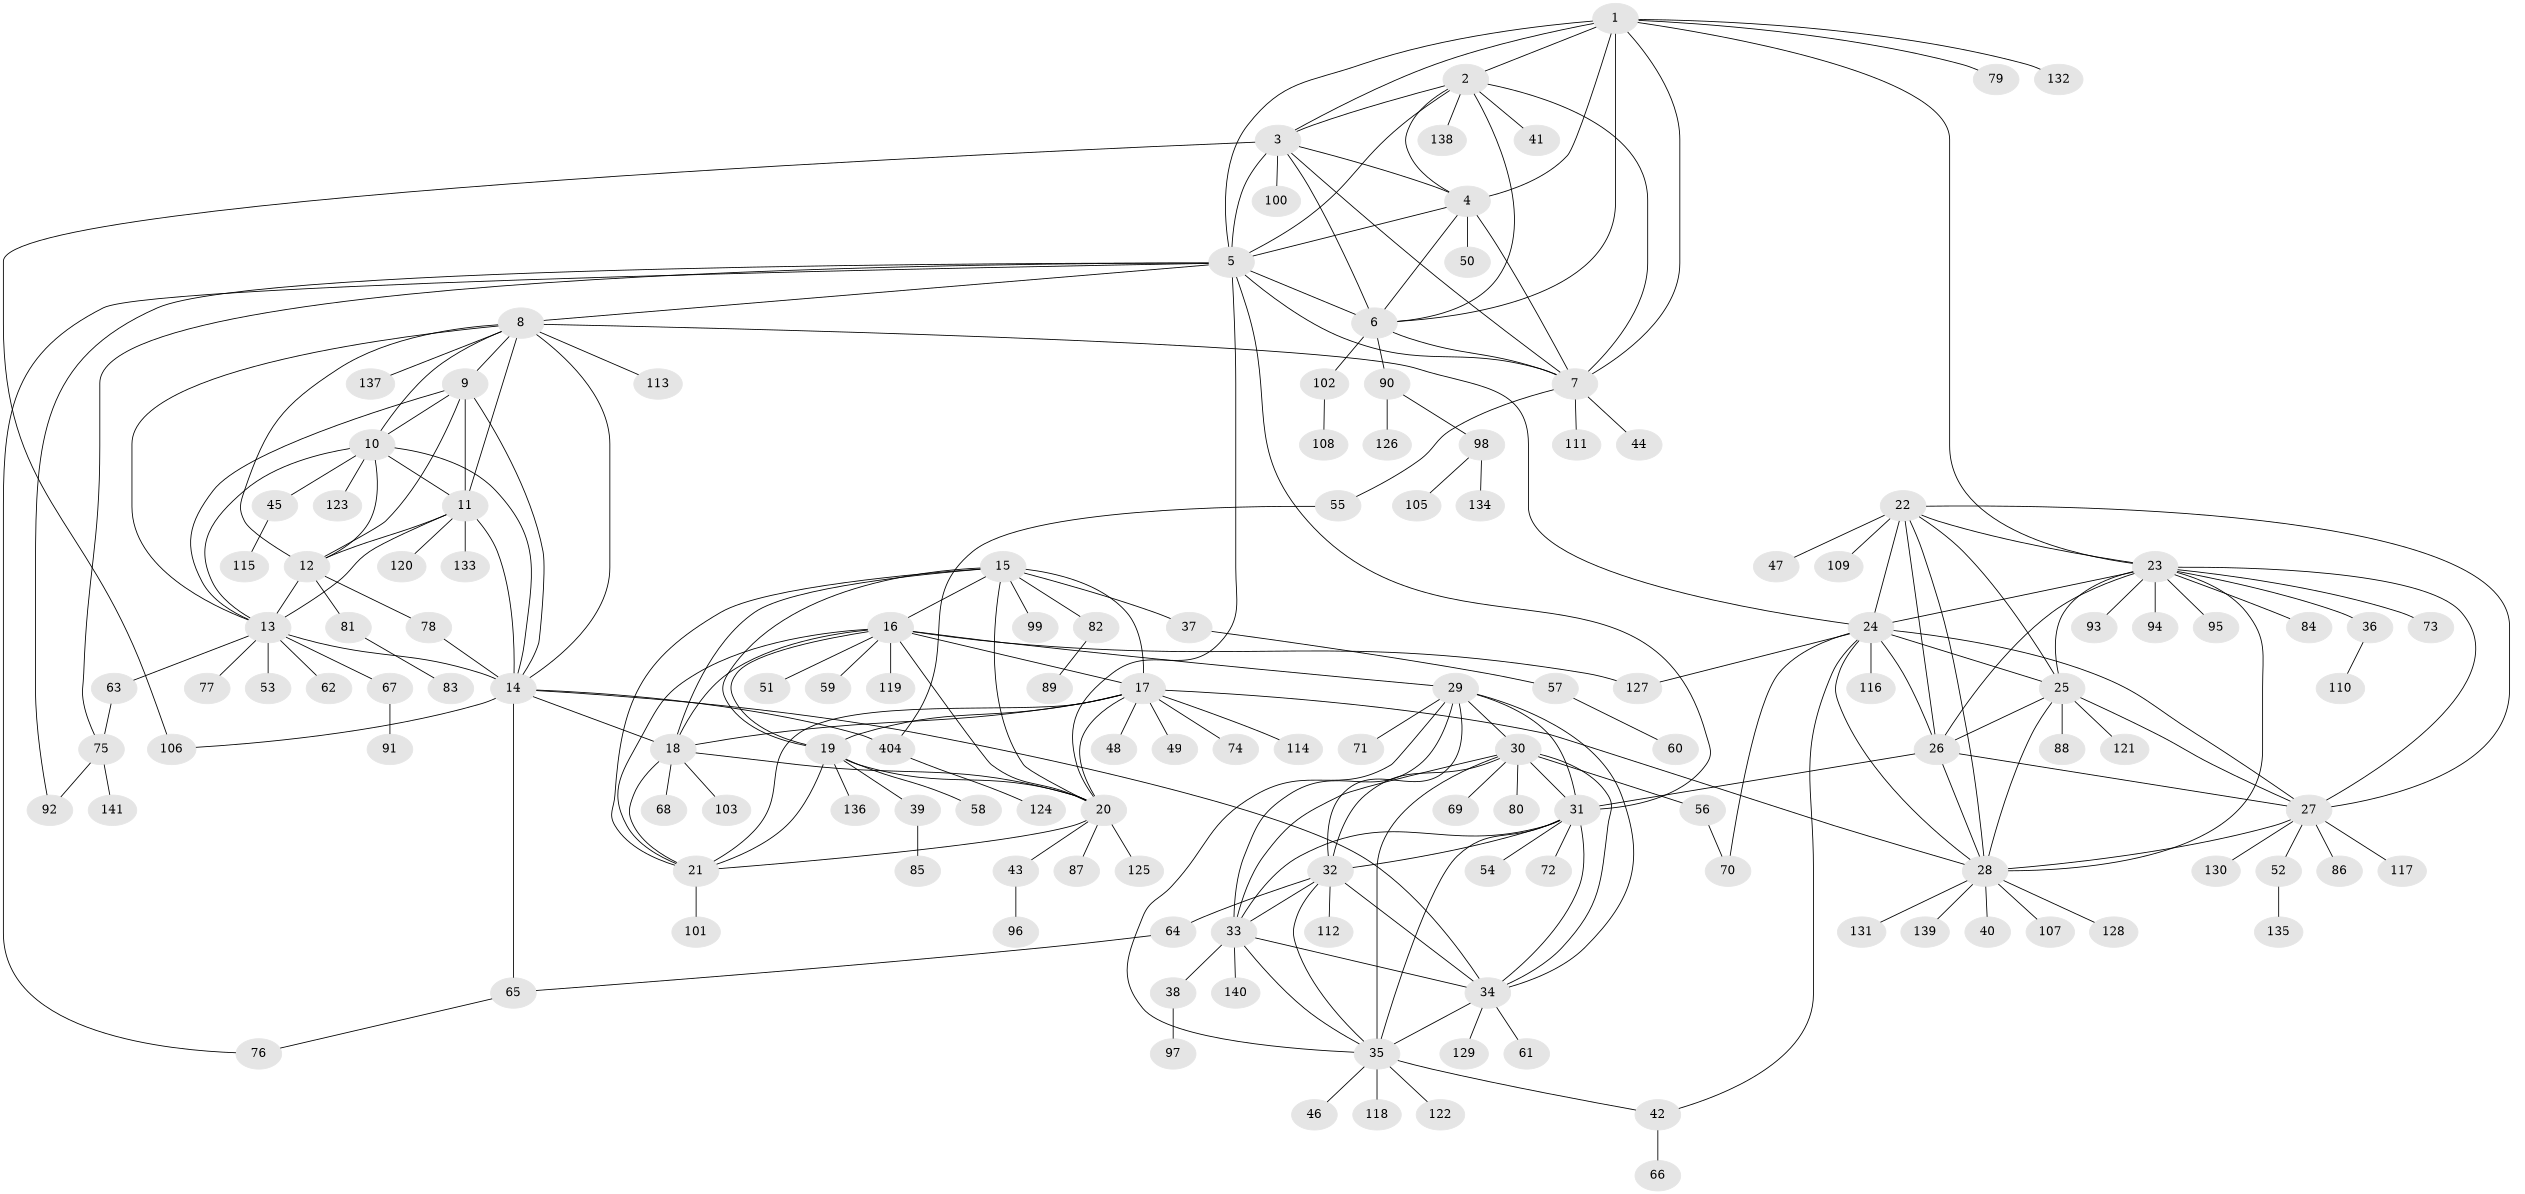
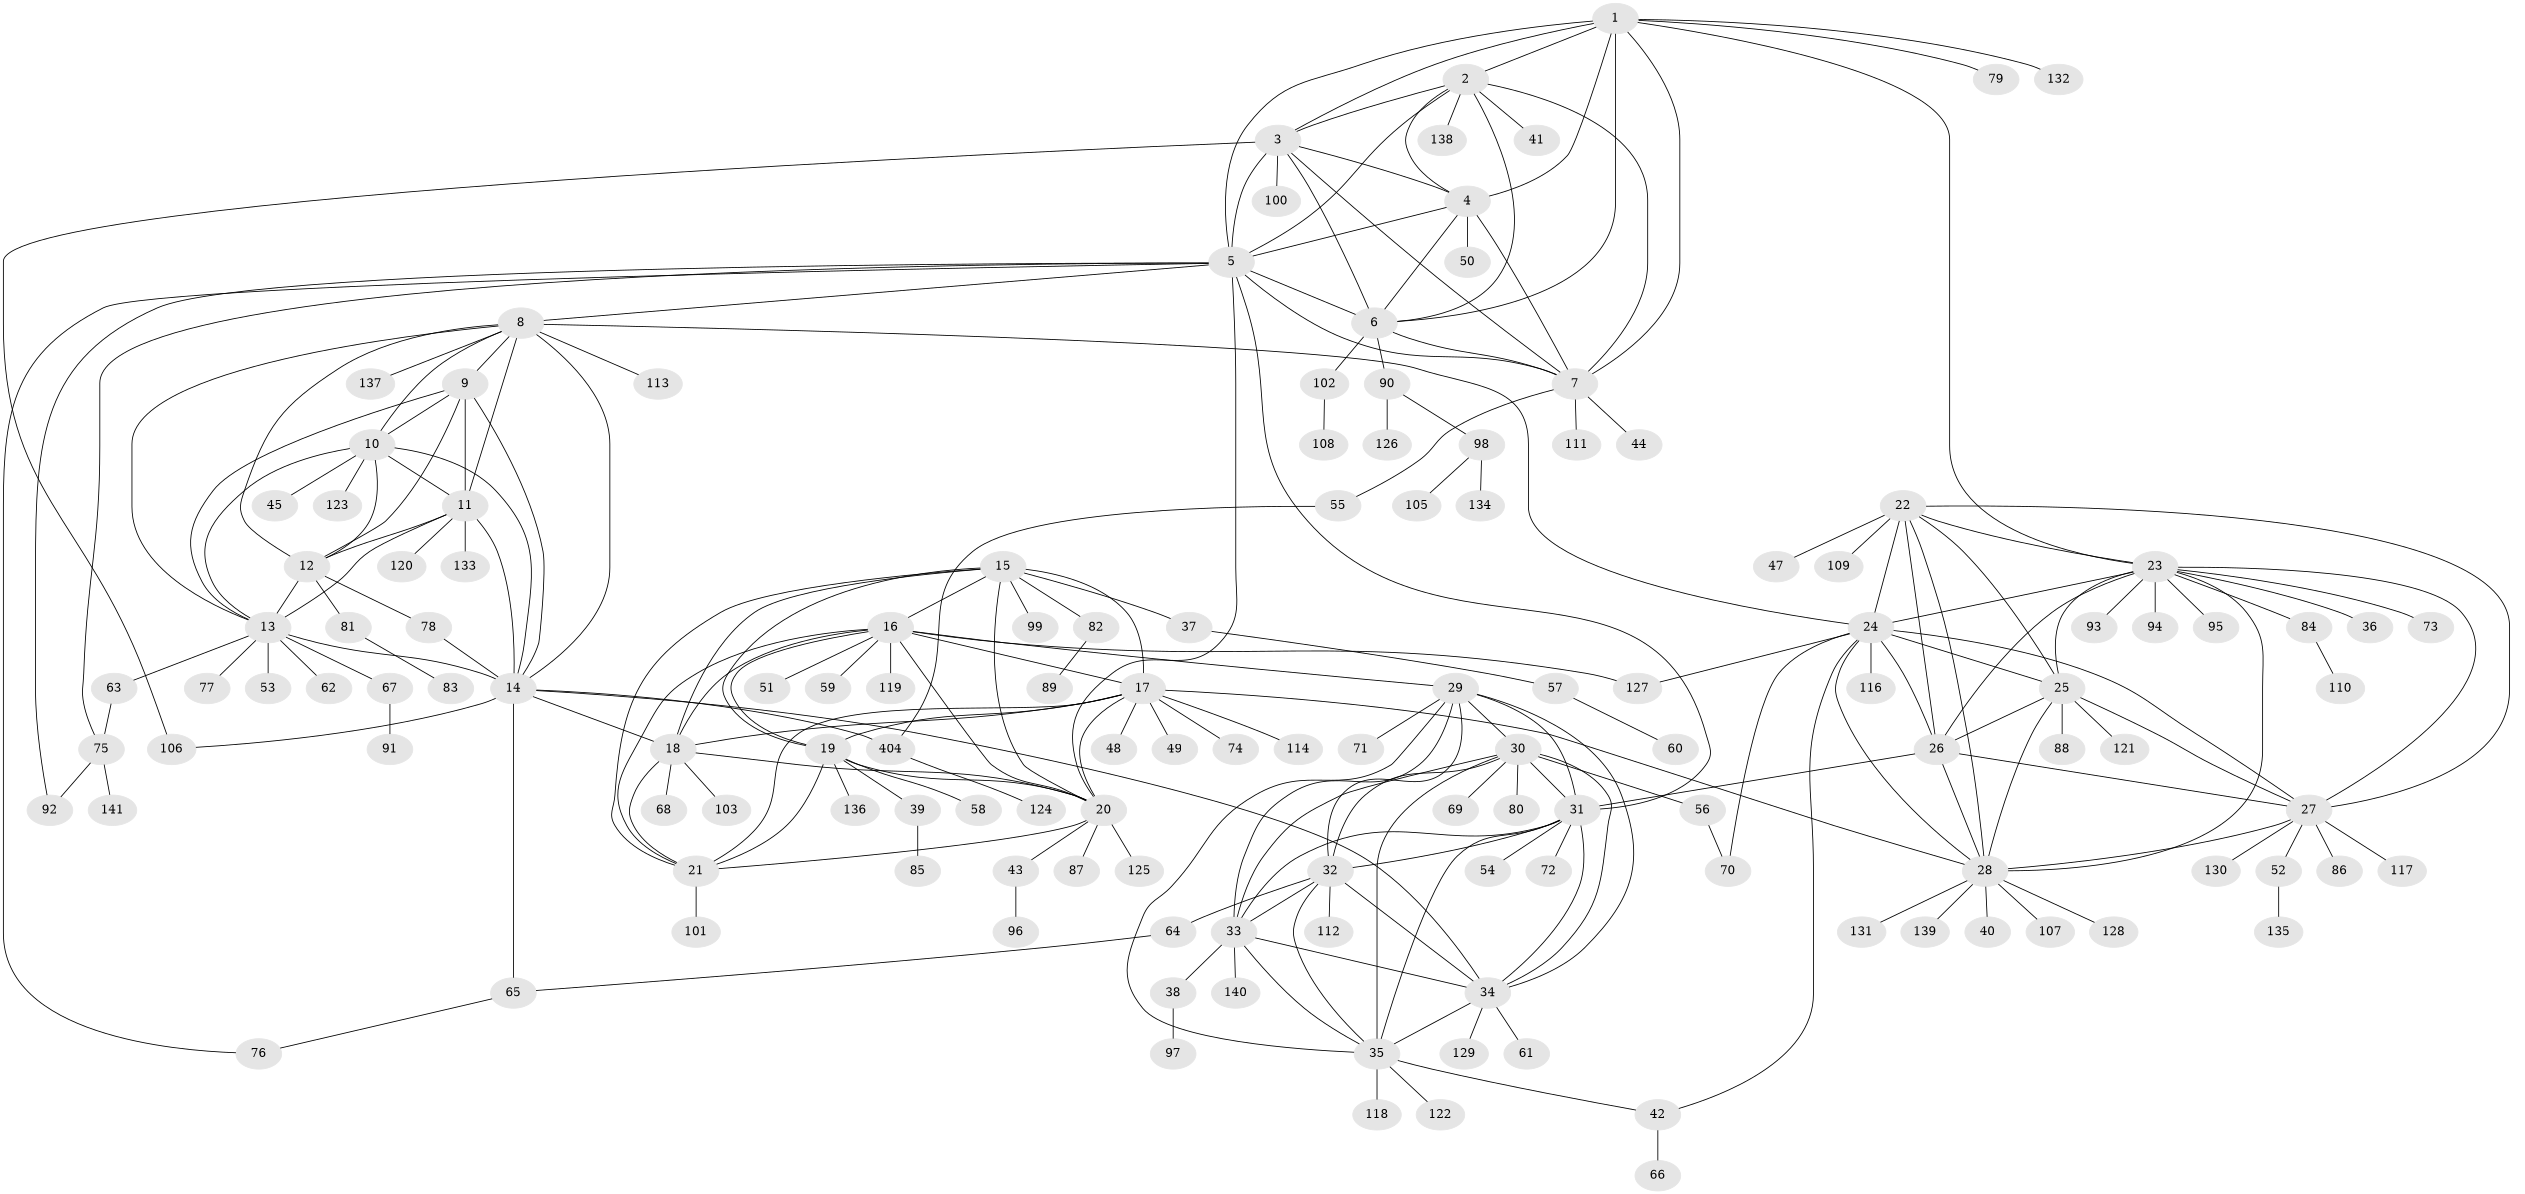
(244, 567) -> none
(2355, 658) -> (2325, 658)
(1314, 1115) -> none
